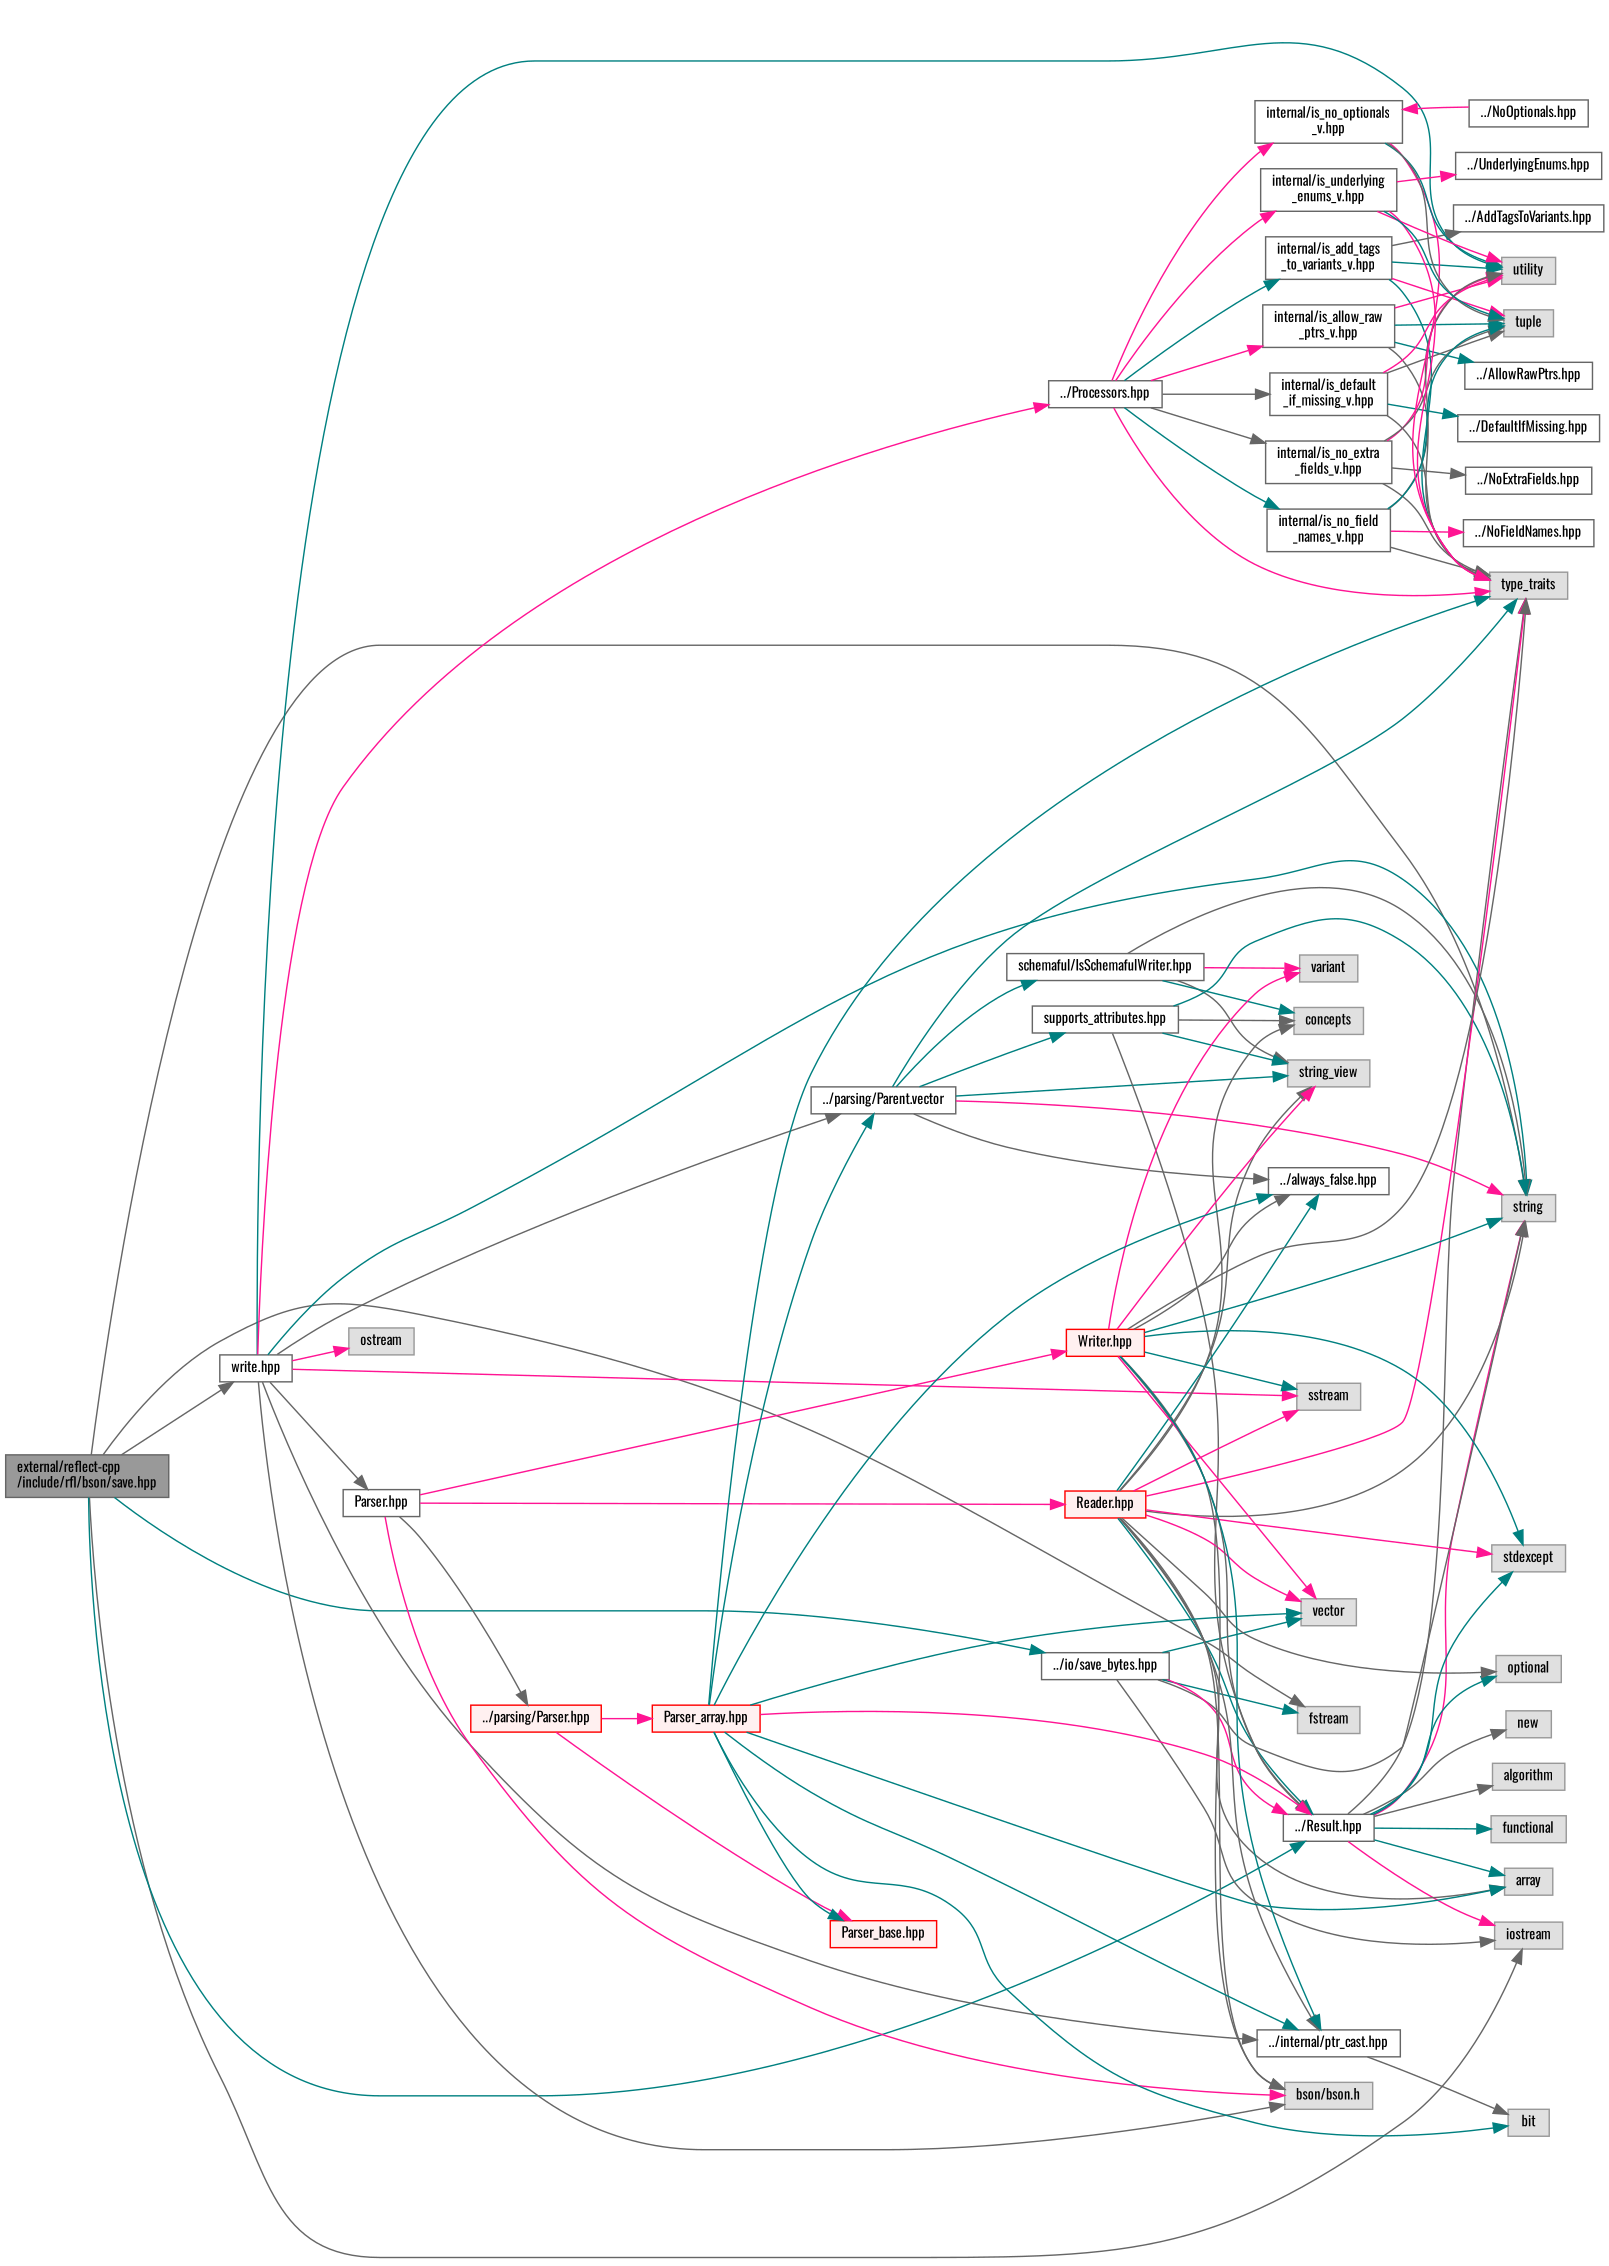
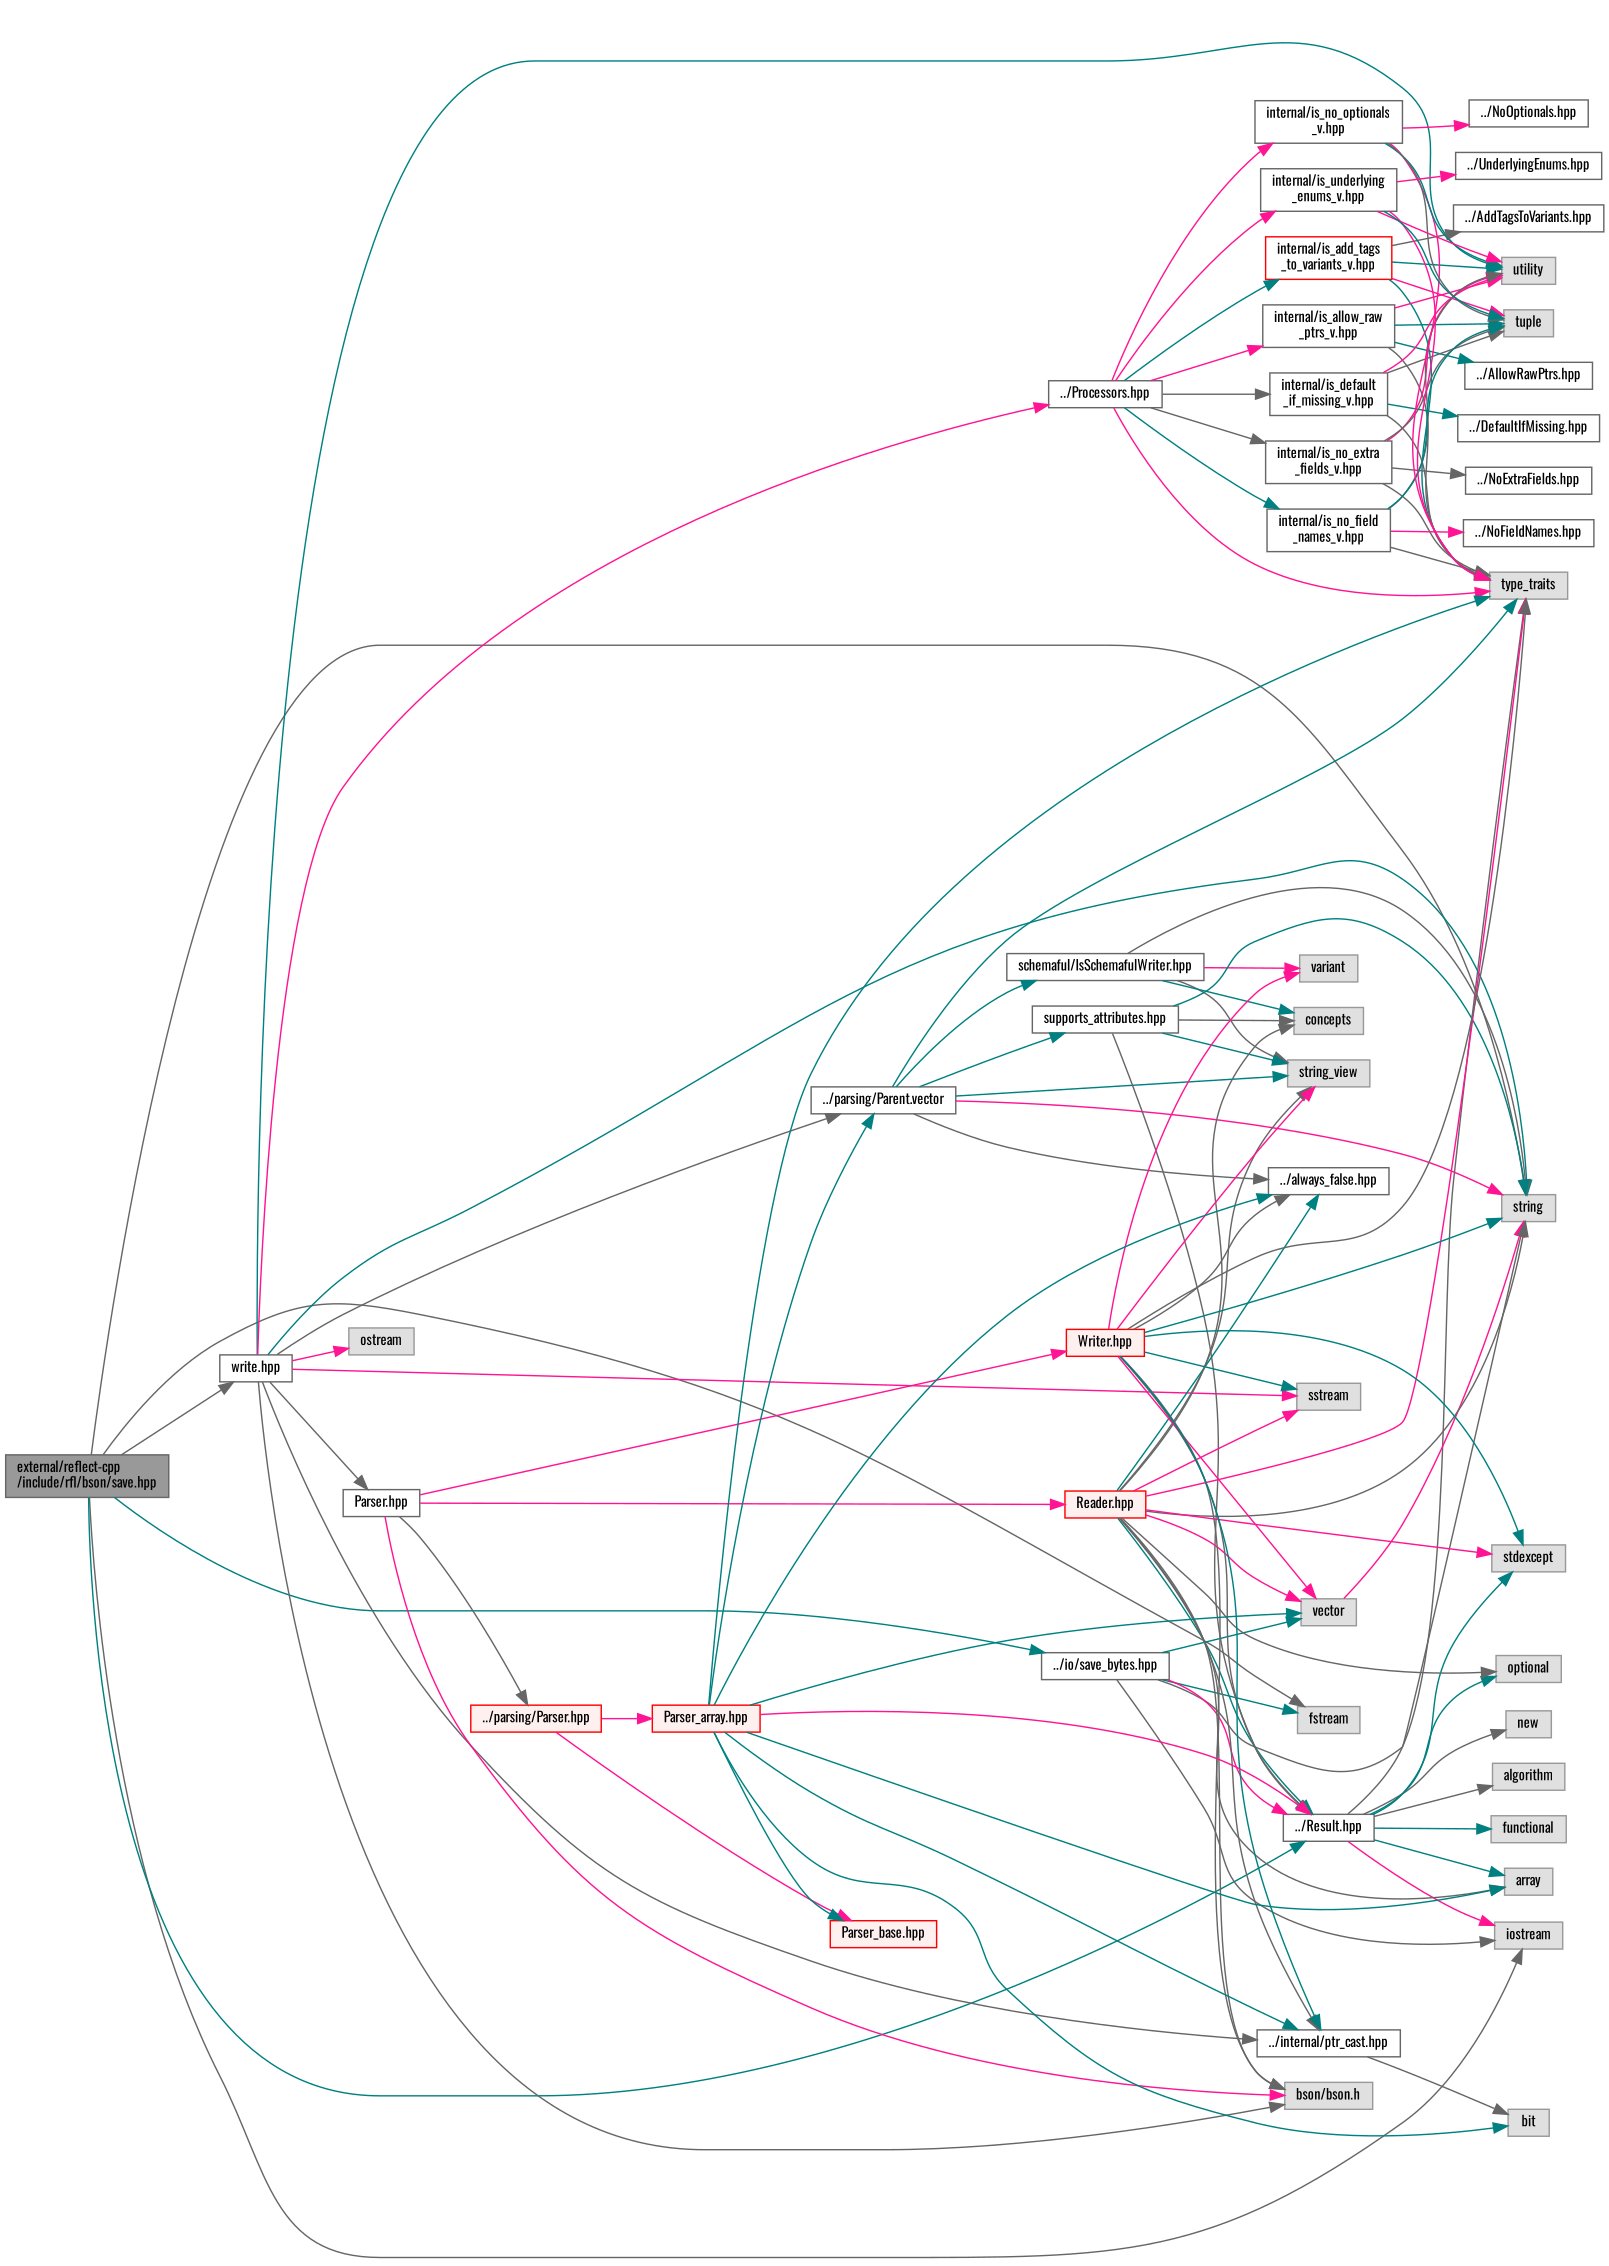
(1443, 108) -> (1438, 127)
(1329, 258) -> (1329, 258)
(1445, 1610) -> (1430, 1473)
